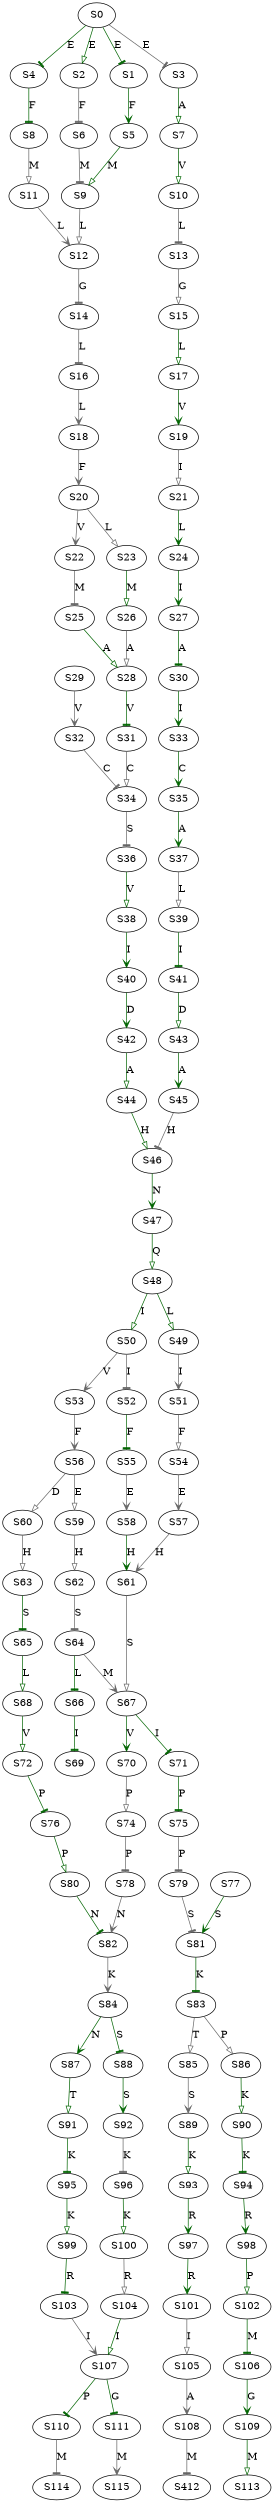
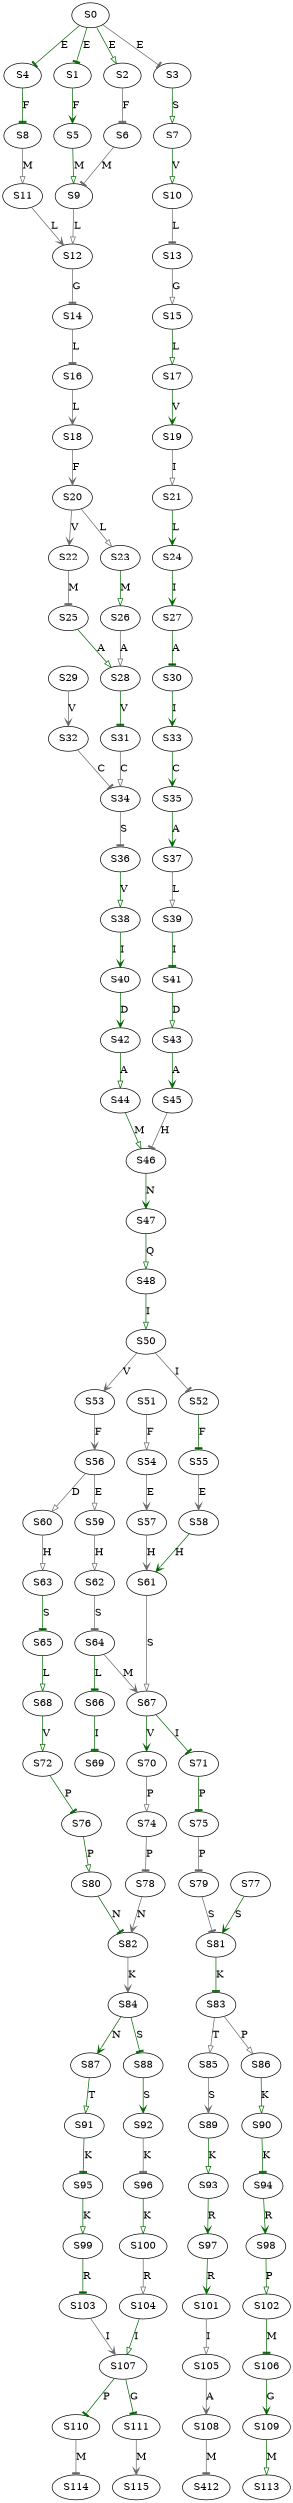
(182, 106) -> (176, 106)
(145, 1131) -> (139, 1131)
(179, 1342) -> none
